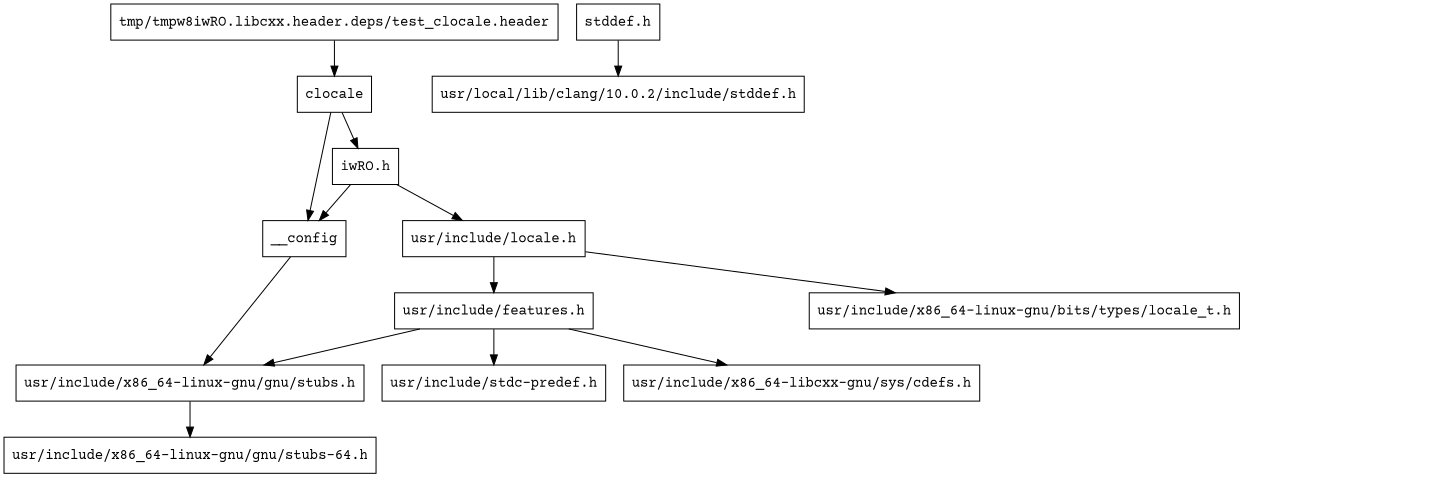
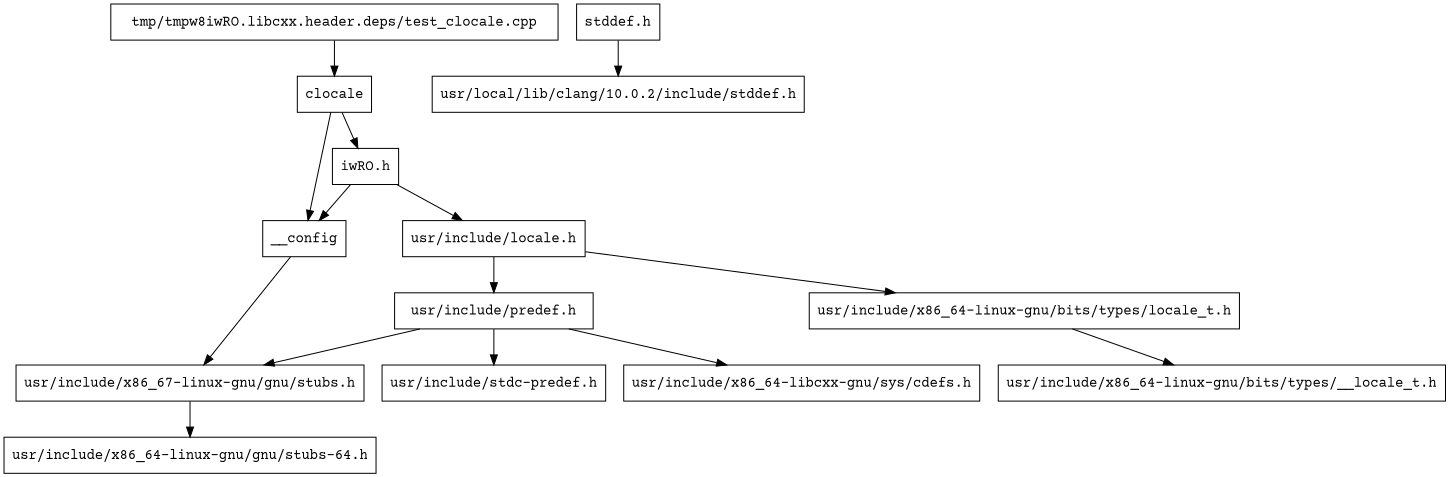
(334, 22) -> (334, 22)
(494, 311) -> (494, 311)
(190, 383) -> (190, 383)
none -> (1222, 383)
